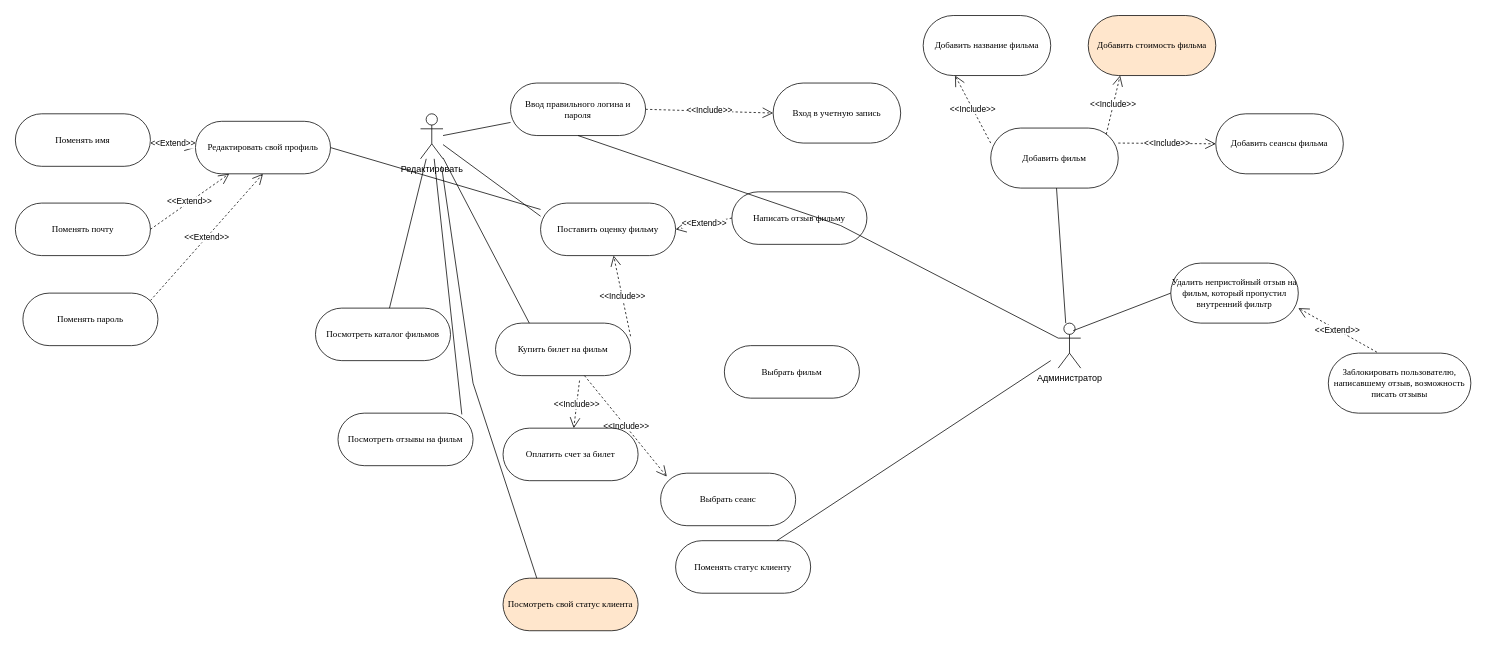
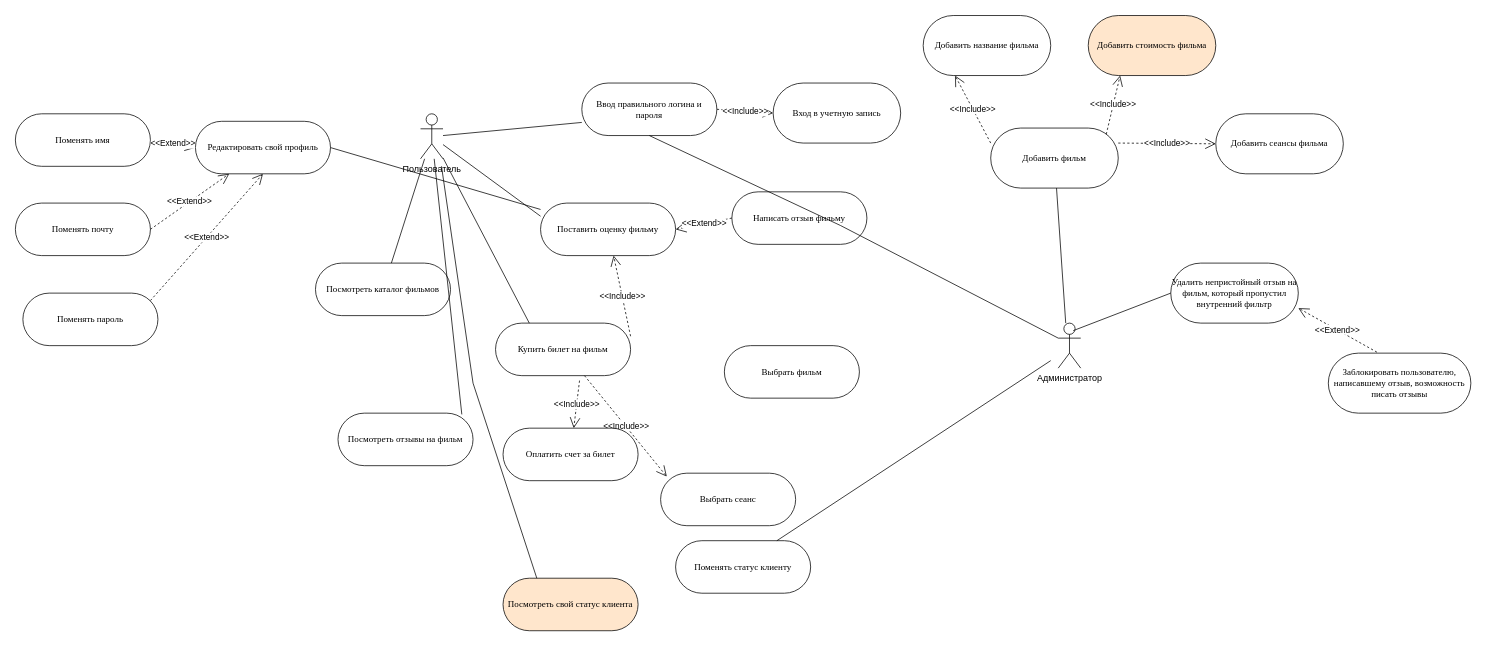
(578, 109) -> (649, 109)
(432, 169) -> (432, 169)
(383, 334) -> (383, 289)
